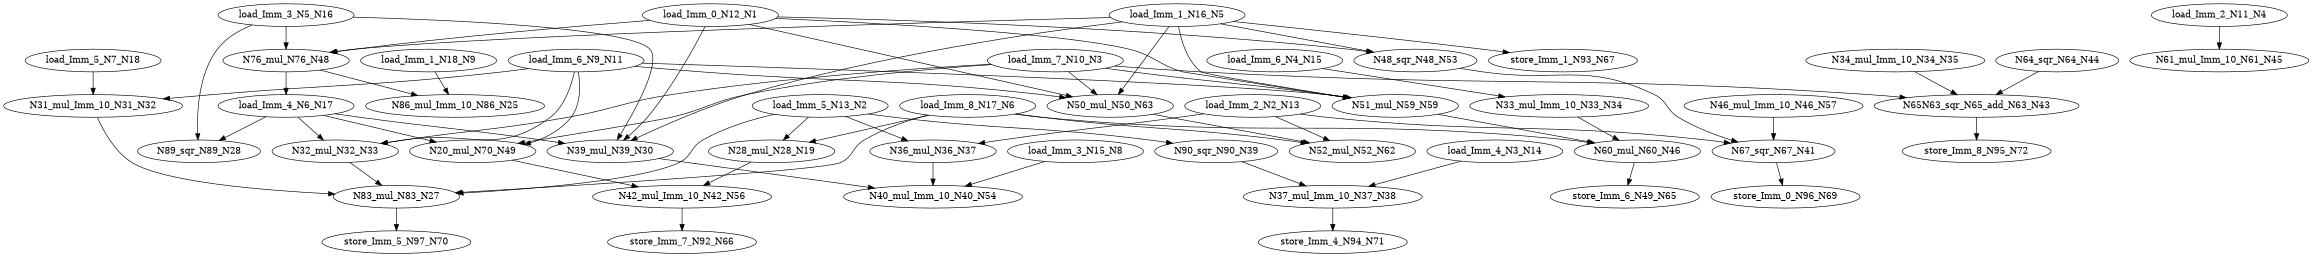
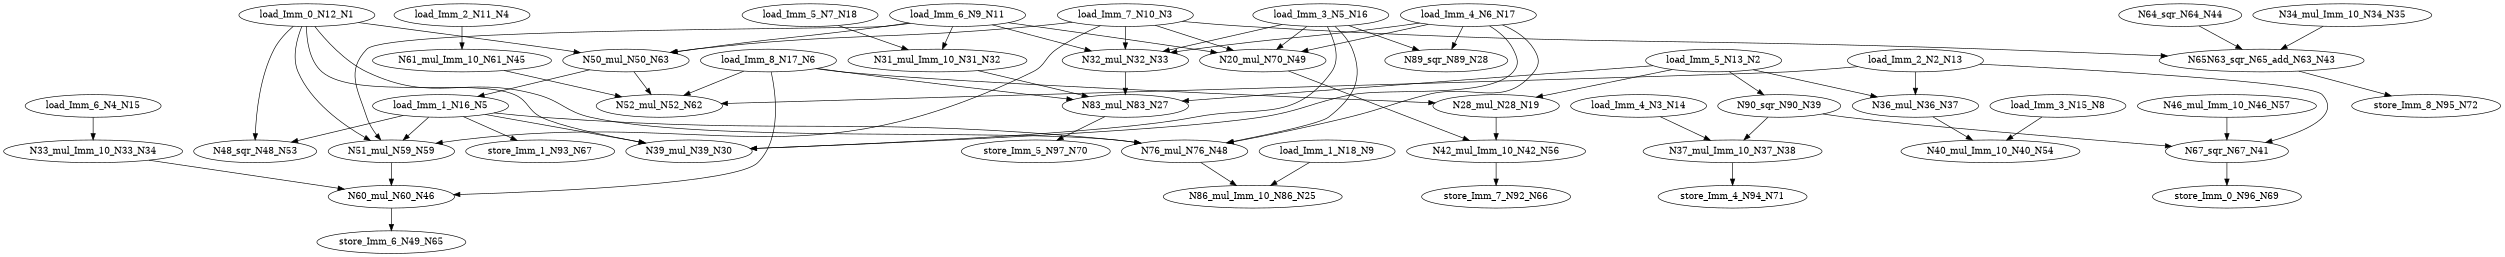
none -> (1298, 33)
none -> (1226, 37)
(1144, 59) -> (537, 82)
(1604, 78) -> (1994, 132)
(286, 80) -> (1417, 97)
none -> (560, 83)
(779, 175) -> none
